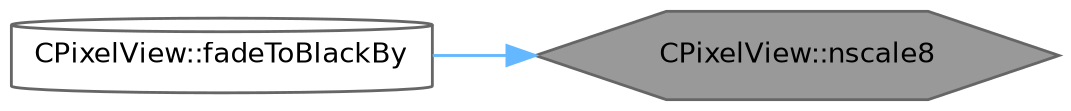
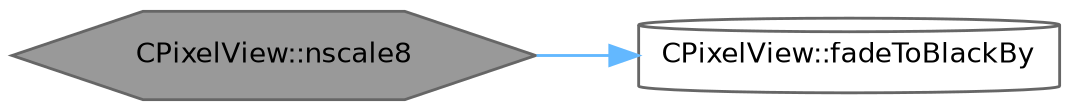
(470, 56) -> (573, 56)
